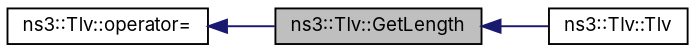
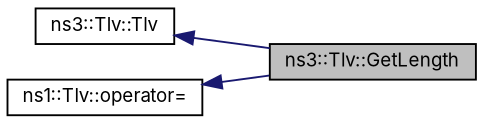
(108, 26) -> (105, 97)
(525, 26) -> (232, 43)
